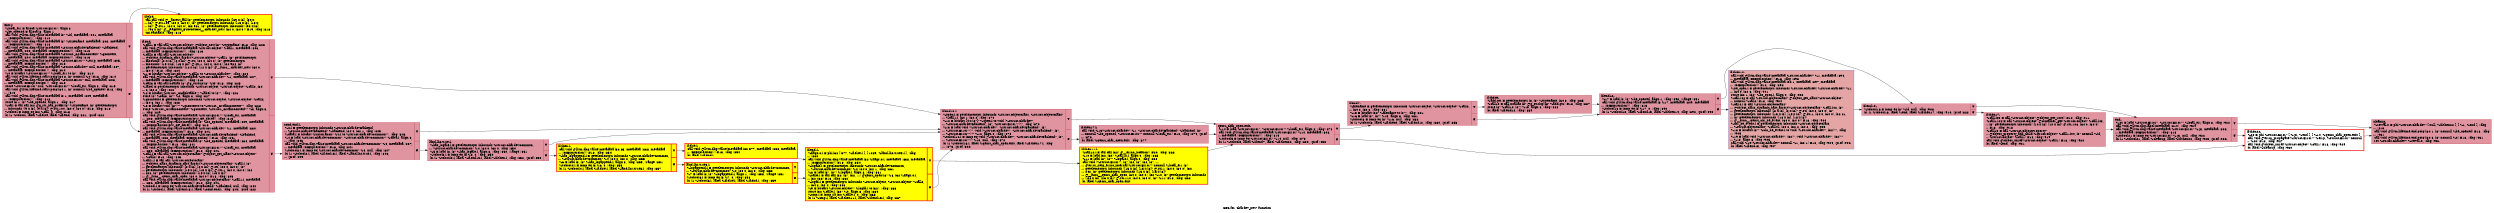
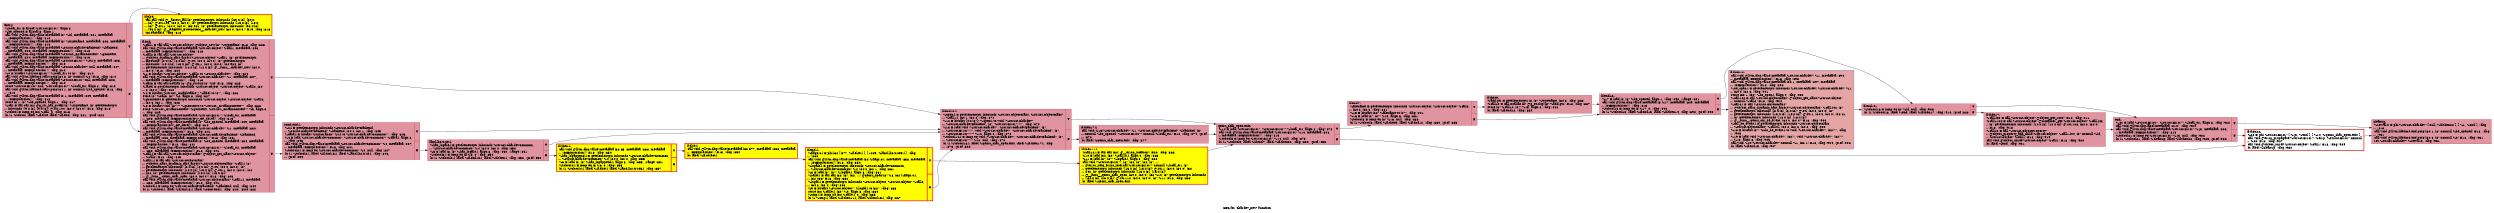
(700, 156) -> (702, 156)
(741, 173) -> none
